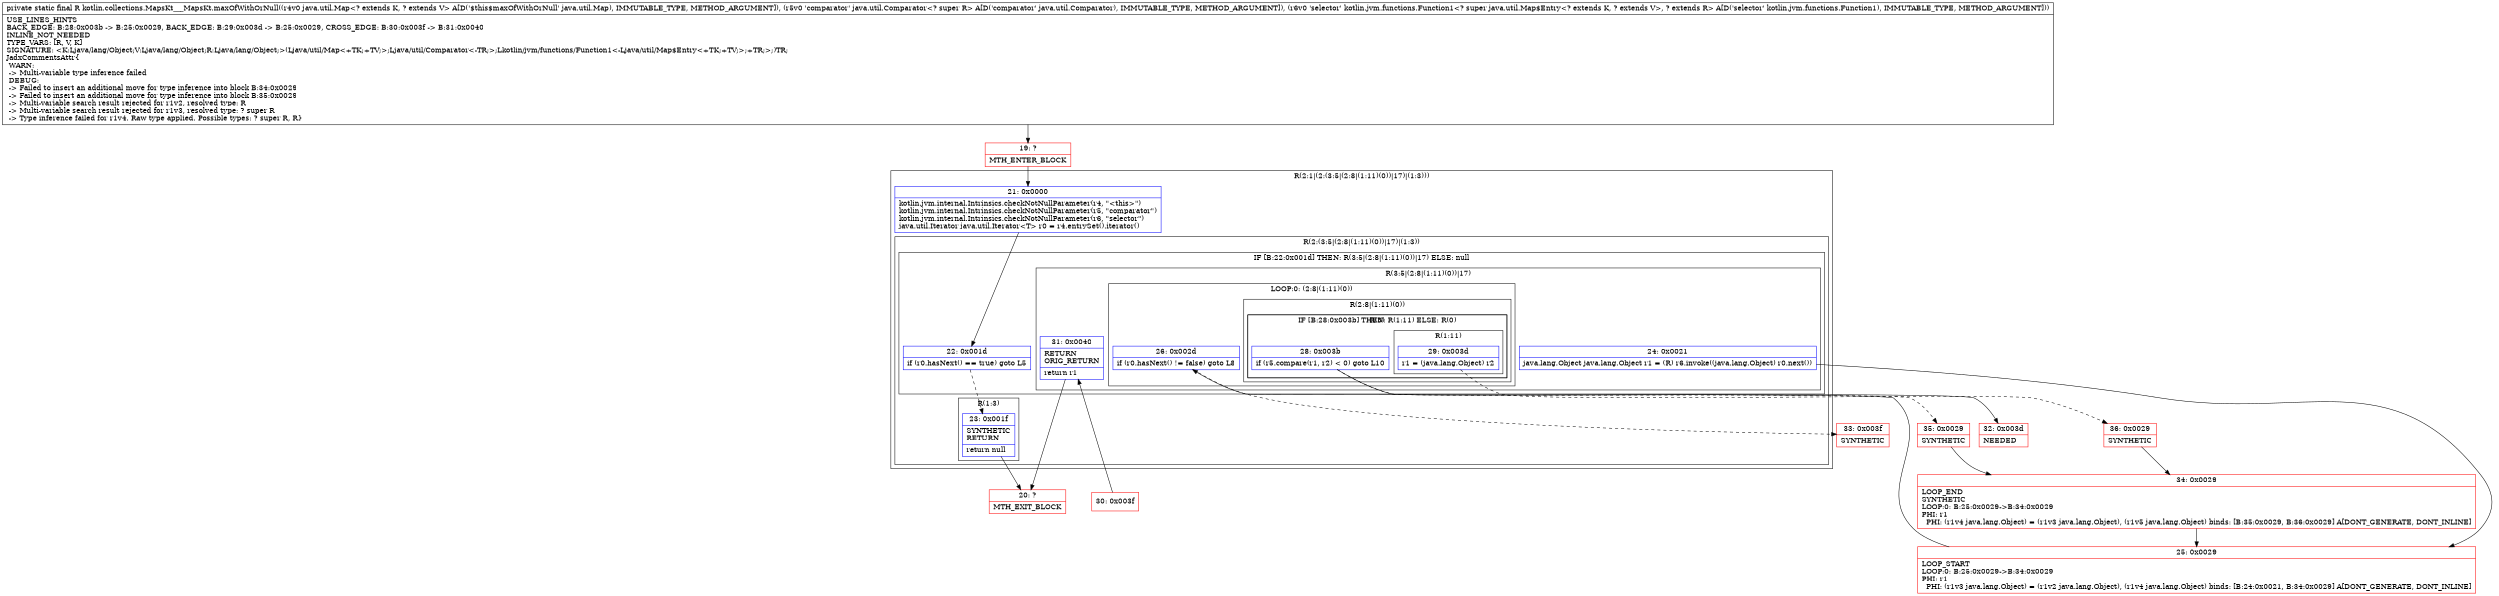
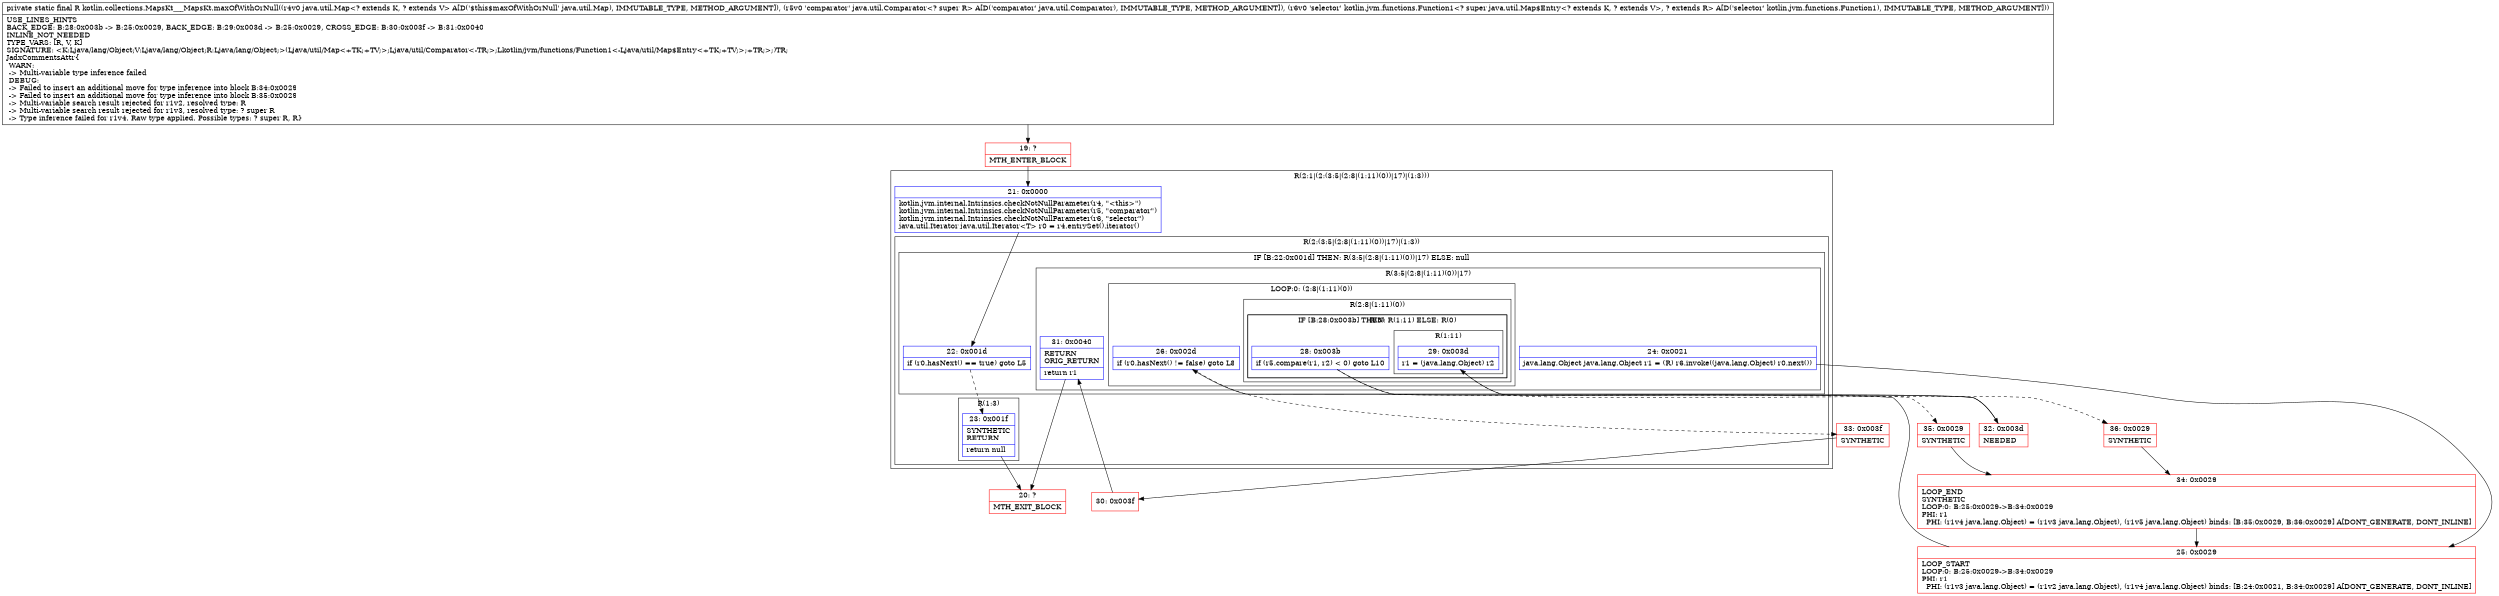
none -> (1734, 395)
none -> (1438, 473)
